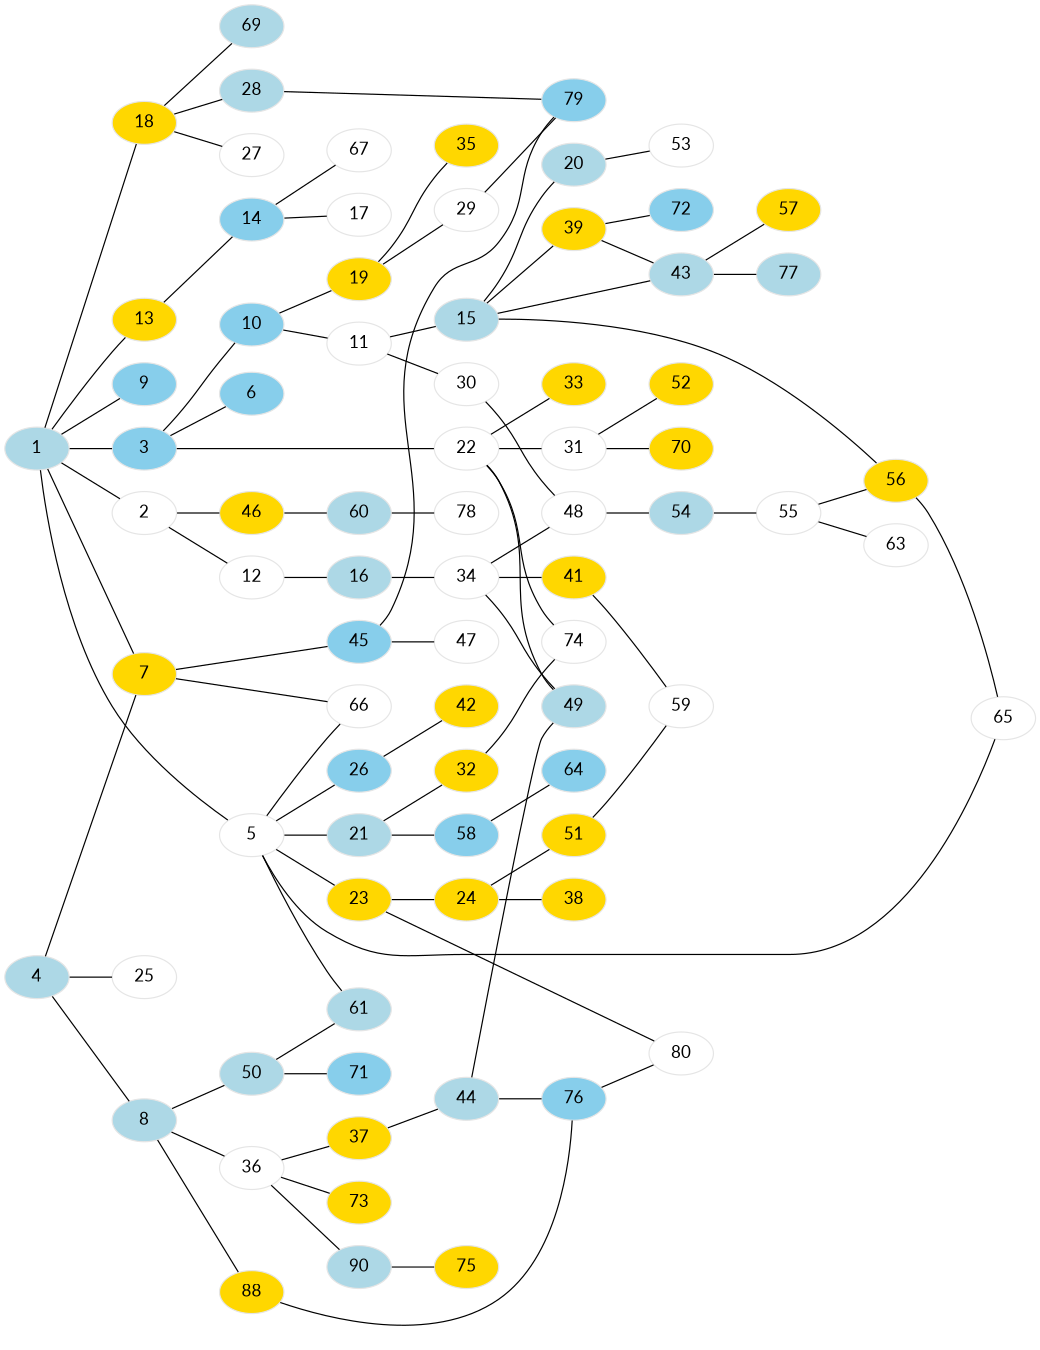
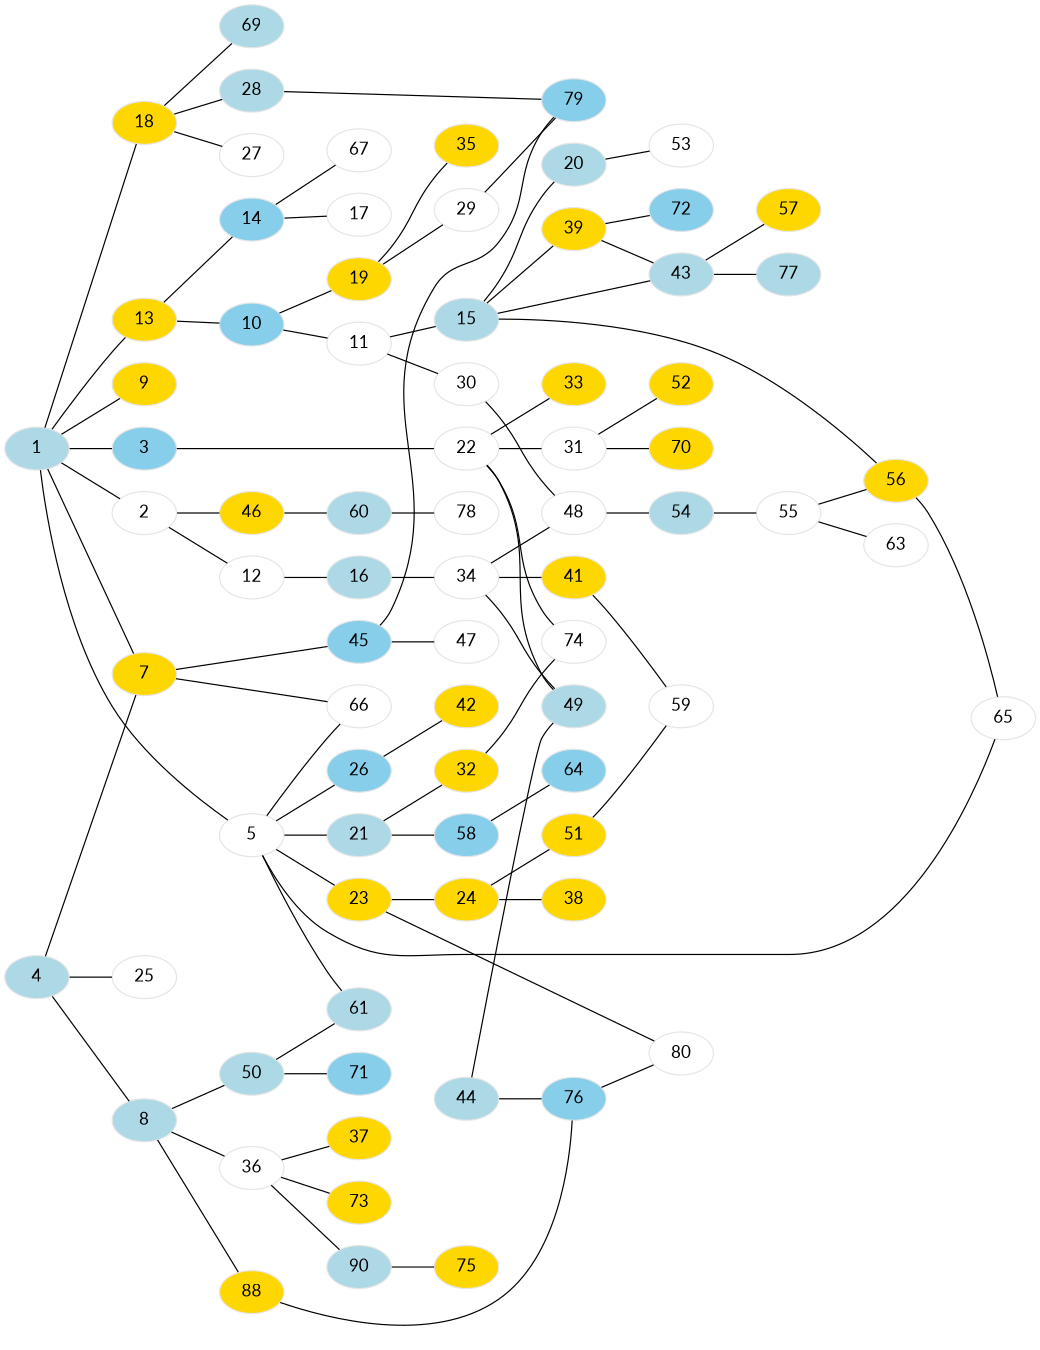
(144, 384) -> (144, 384)
(200, 387) -> (198, 322)
(252, 394) -> none
(413, 1119) -> none
